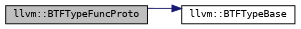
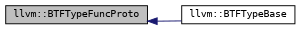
(160, 8) -> (169, 21)
